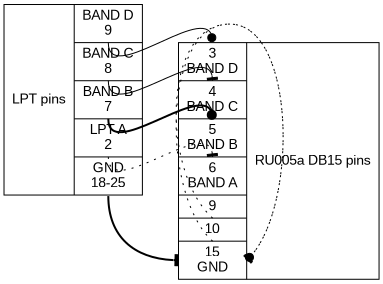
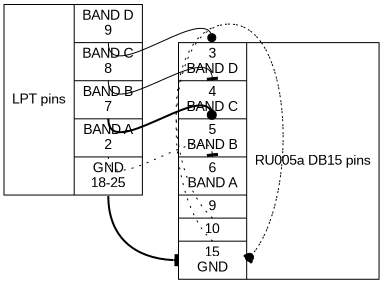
(108, 130) -> (108, 130)
